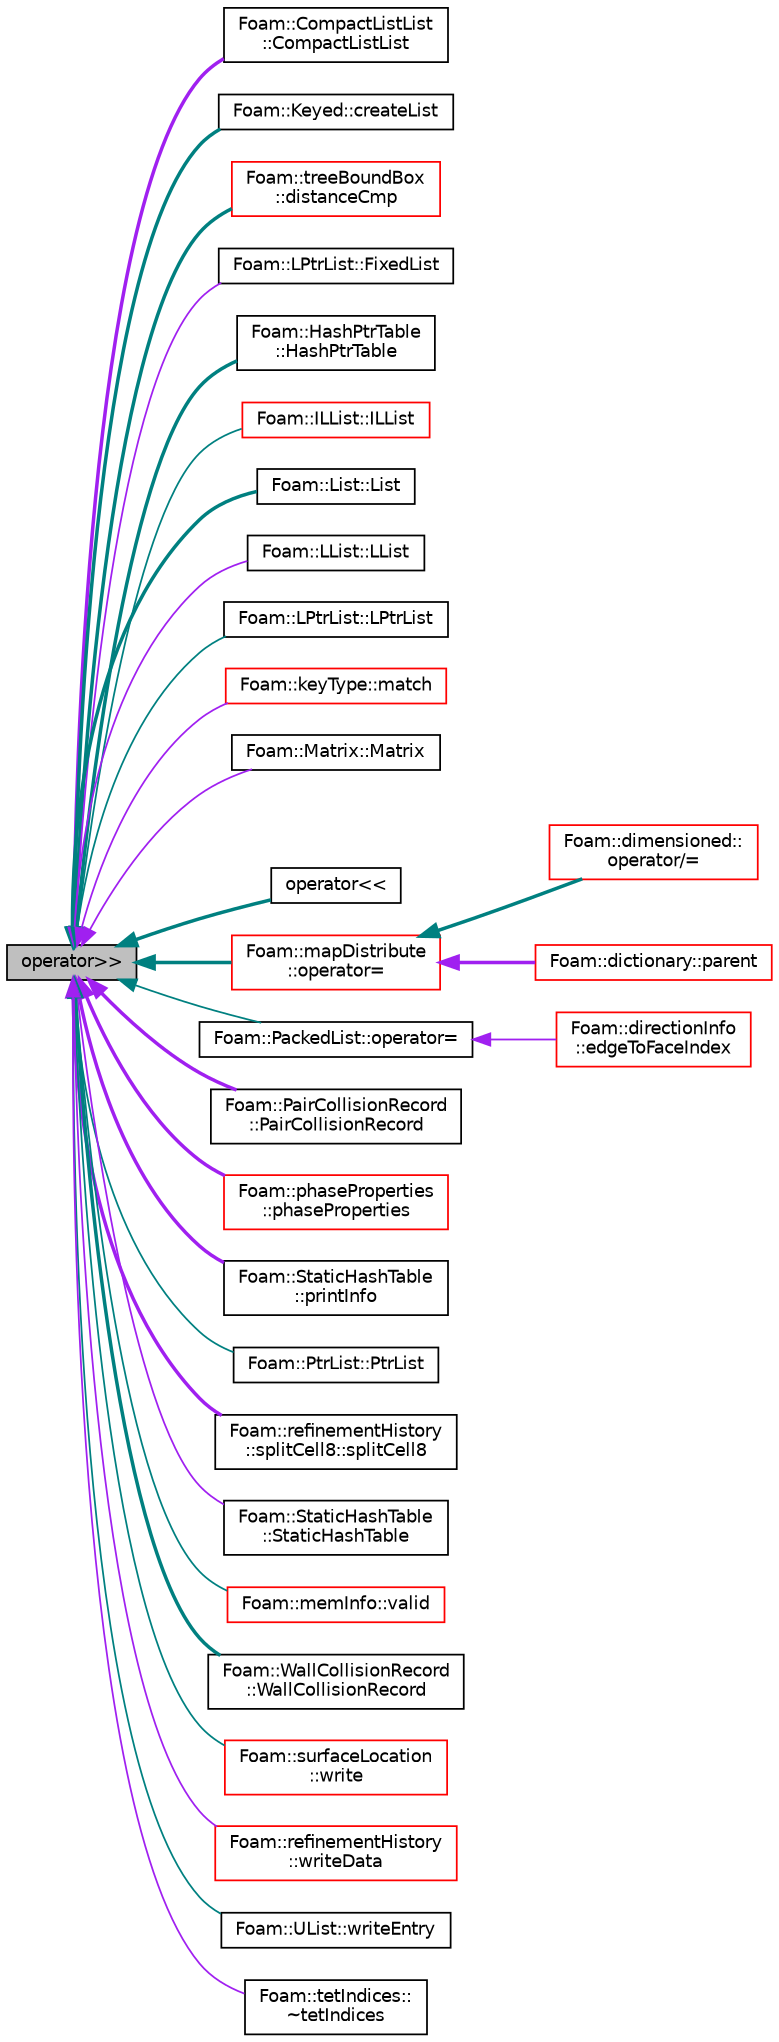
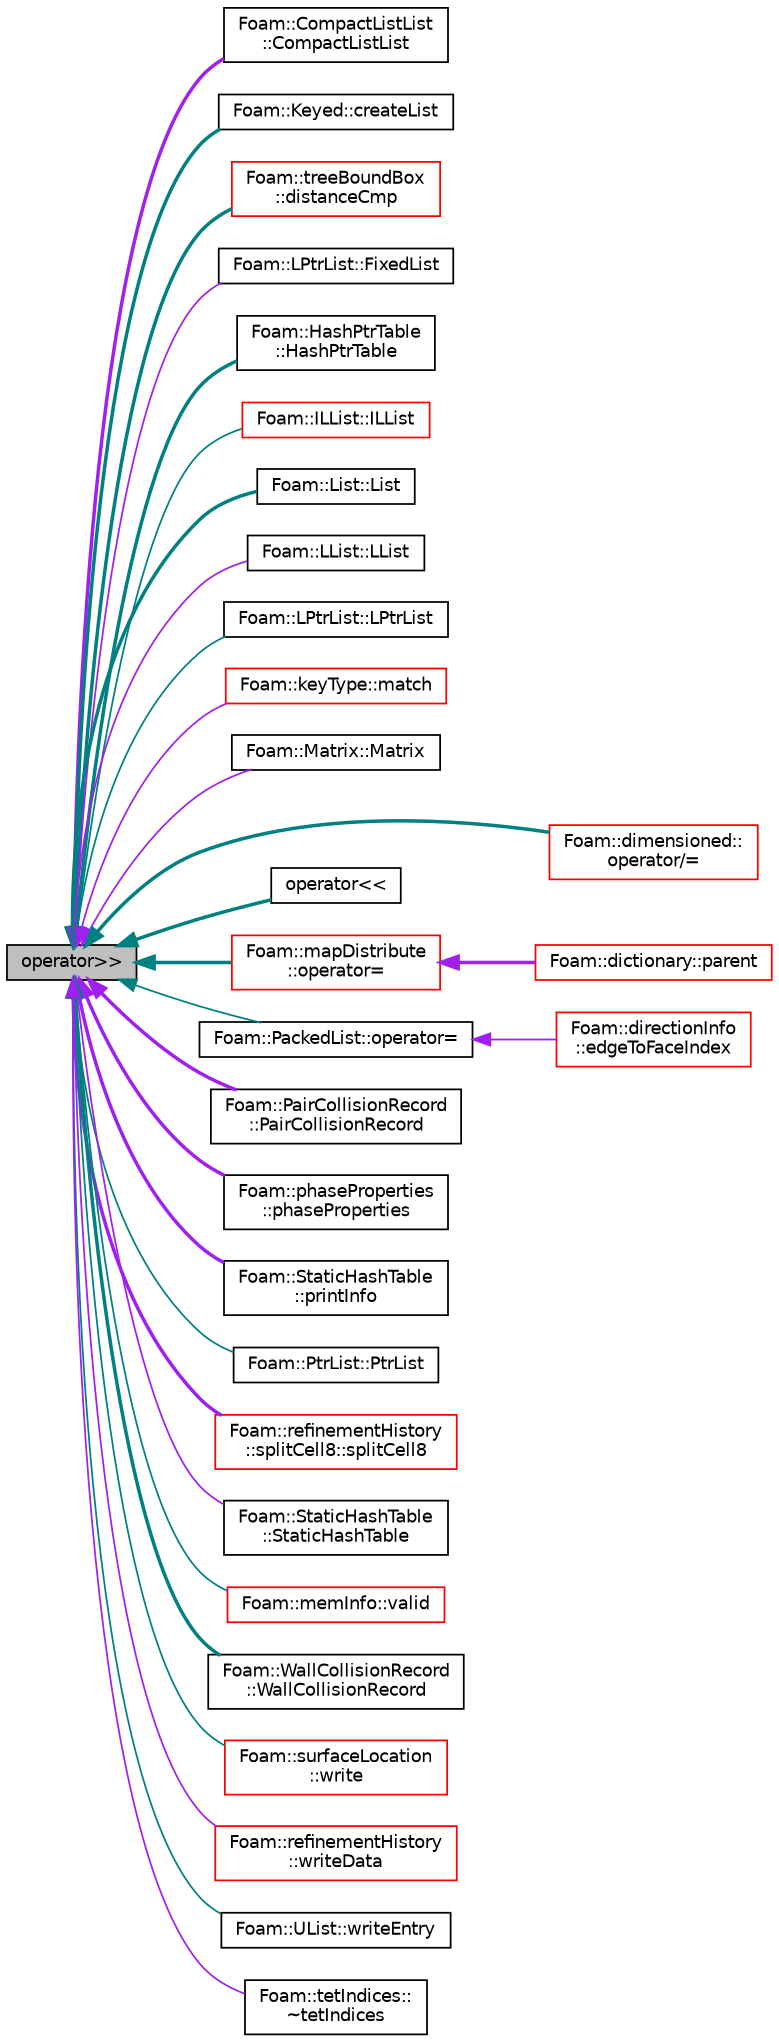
(510, 905) -> (308, 827)
(336, 1202) -> (336, 1202)
(336, 1442) -> (336, 1442)
